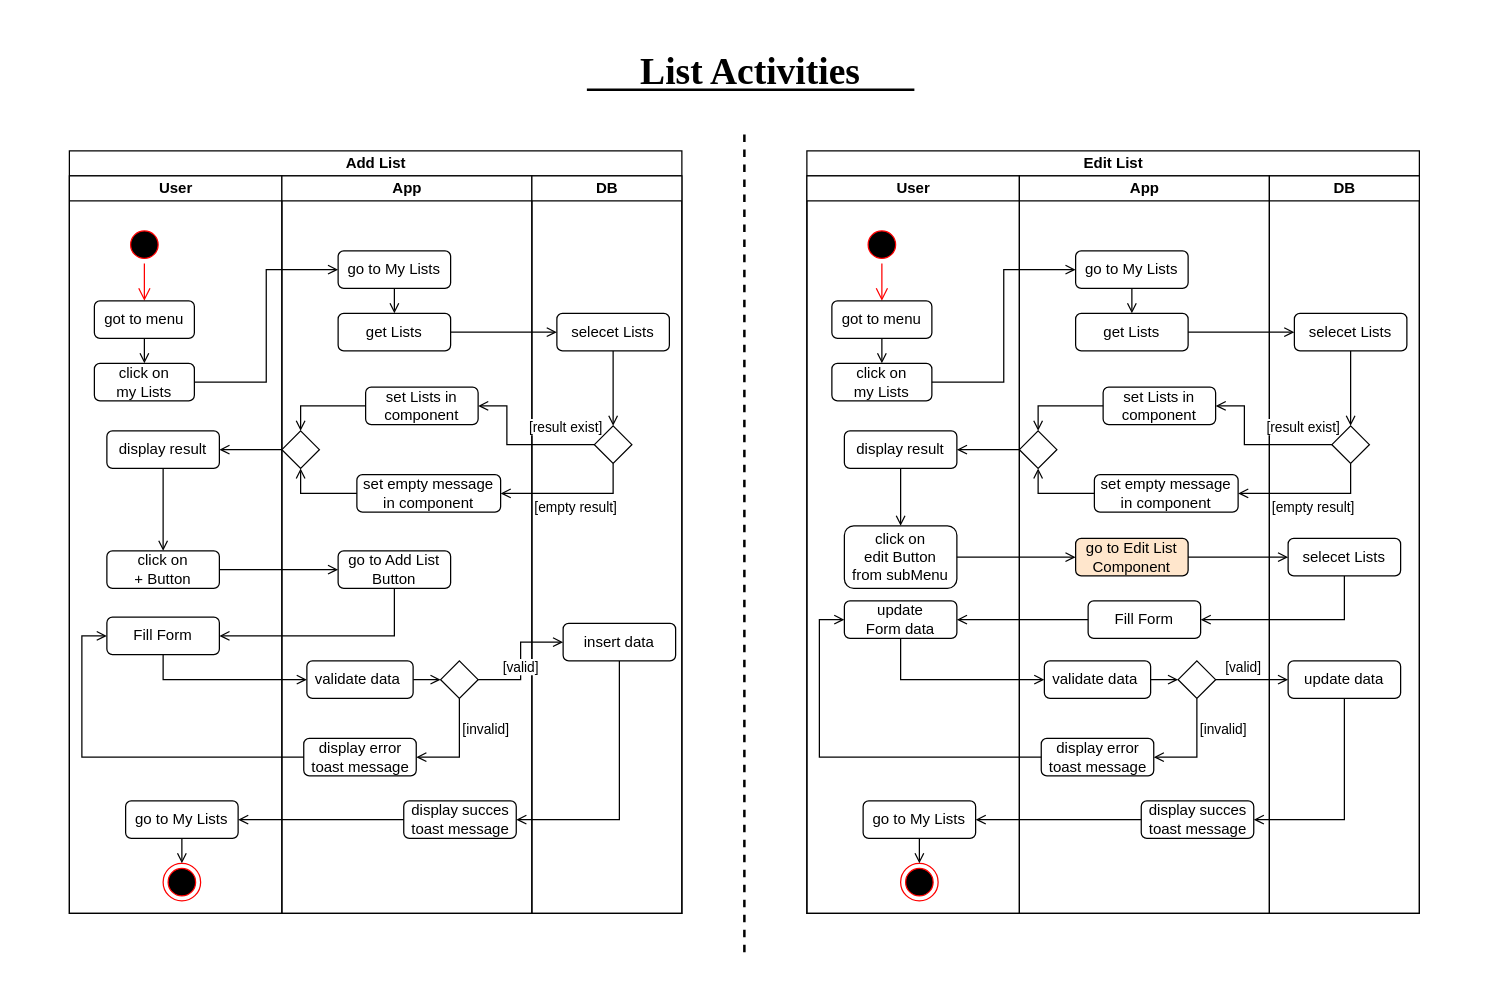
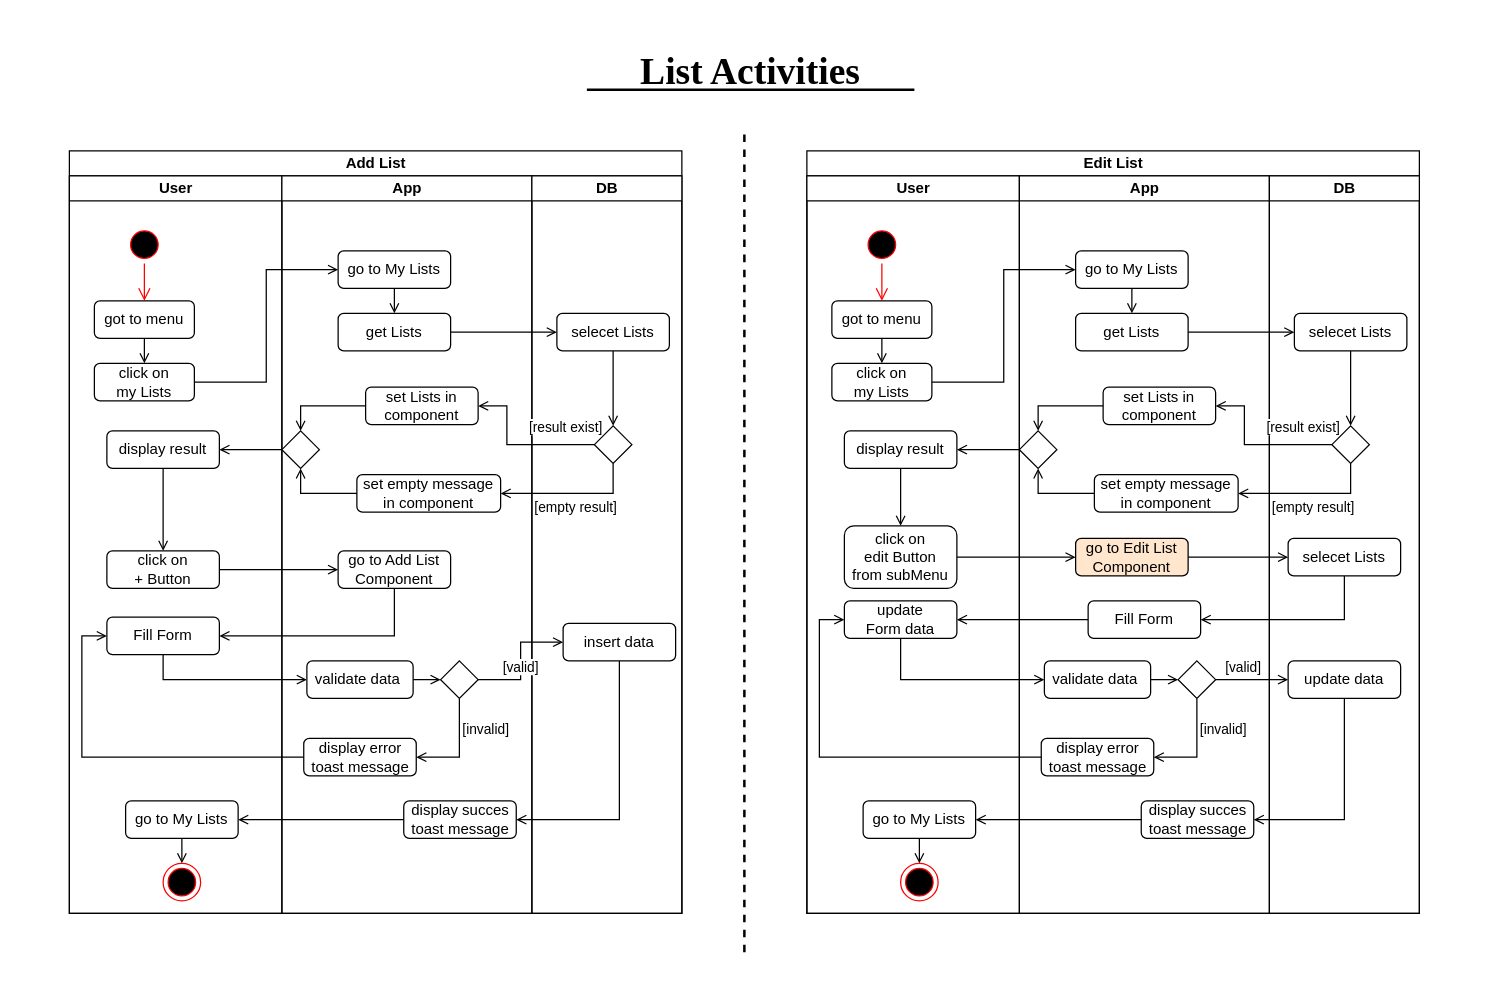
(394, 569) -> (394, 569)
